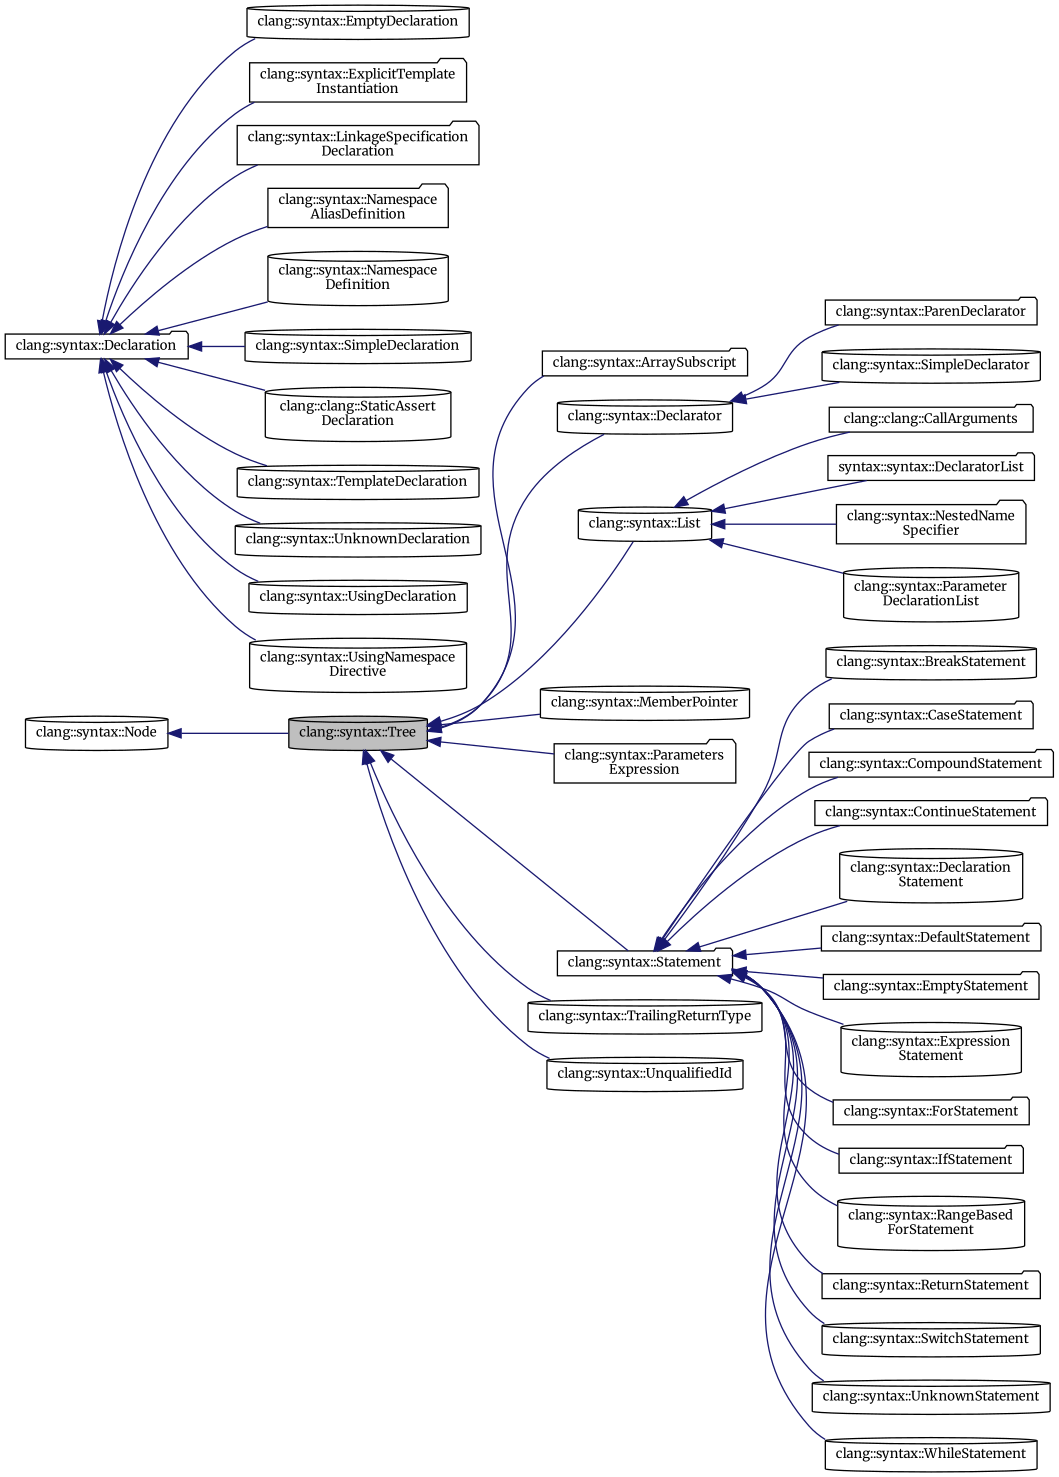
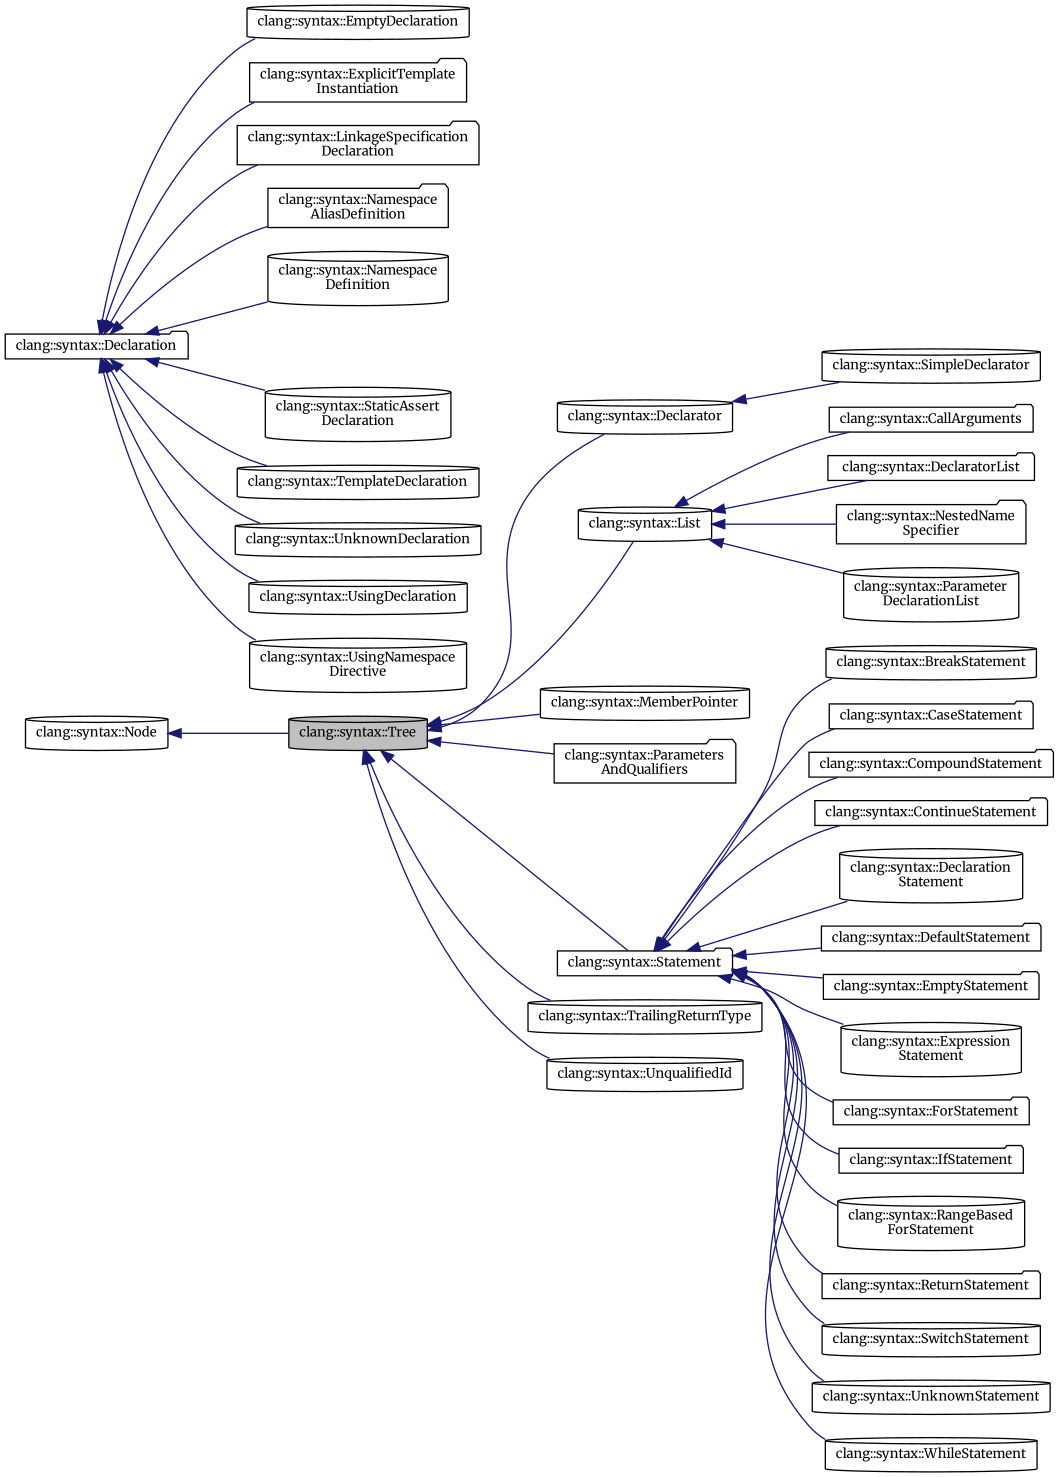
(931, 313) -> none
(358, 347) -> none
(645, 364) -> none
(358, 414) -> (358, 414)
(931, 420) -> (931, 420)
(931, 468) -> (931, 468)
(645, 763) -> (645, 763)
